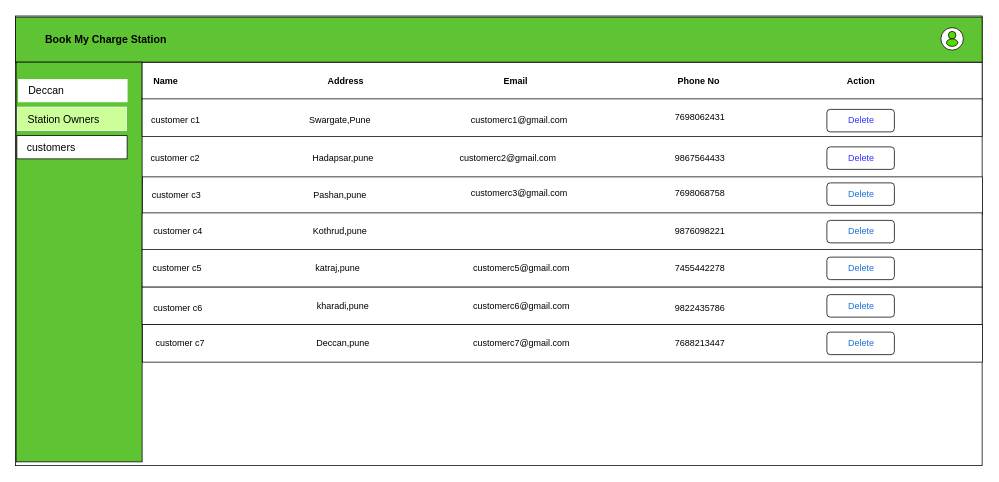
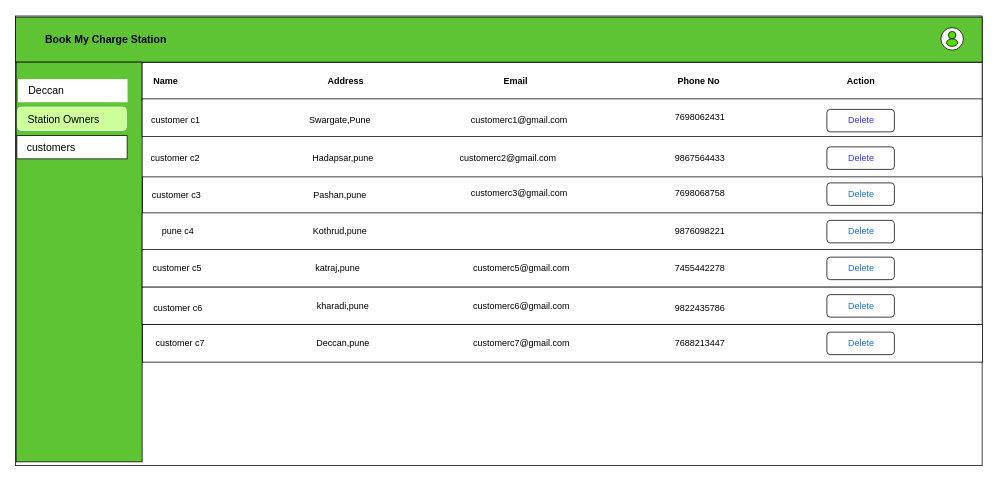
(72, 119) -> (72, 119)
(178, 231) -> (178, 231)
